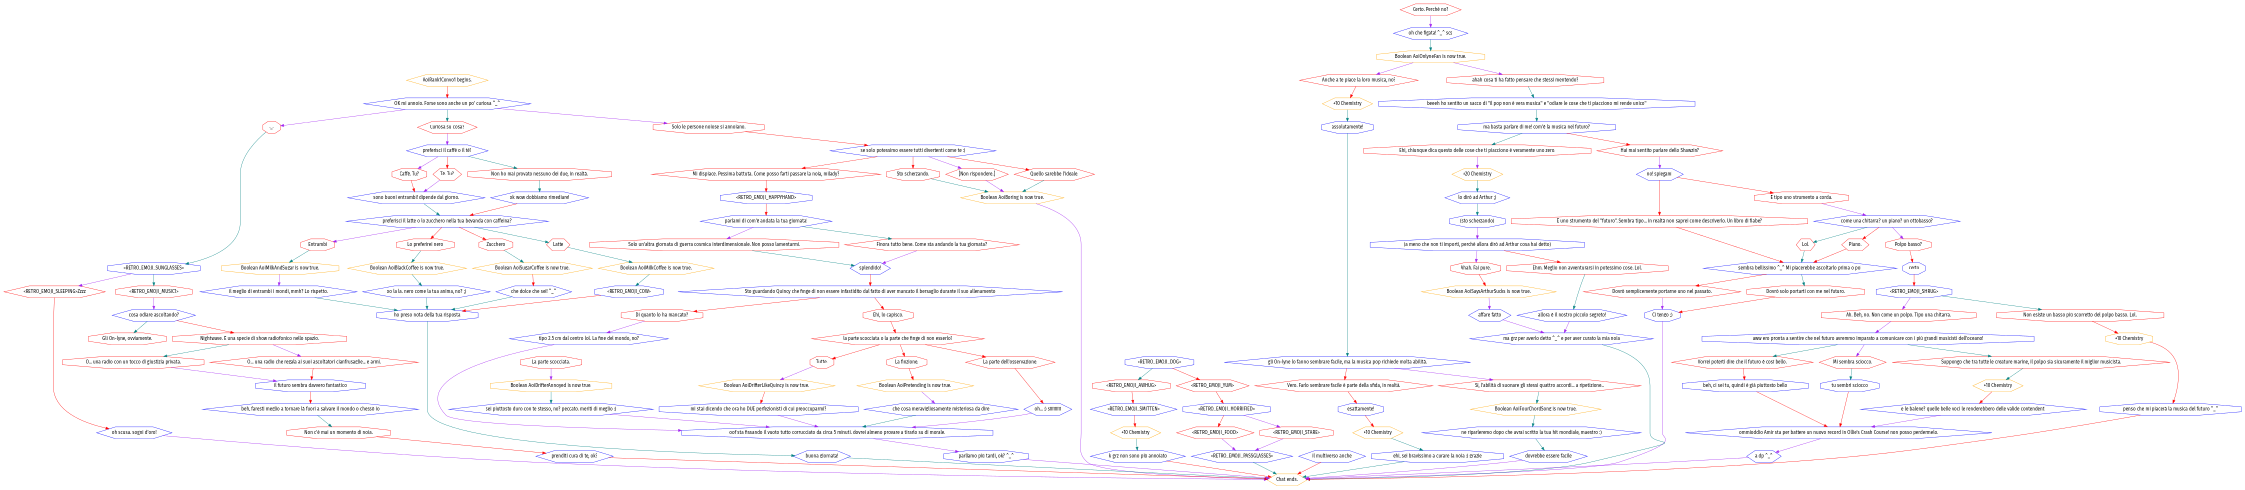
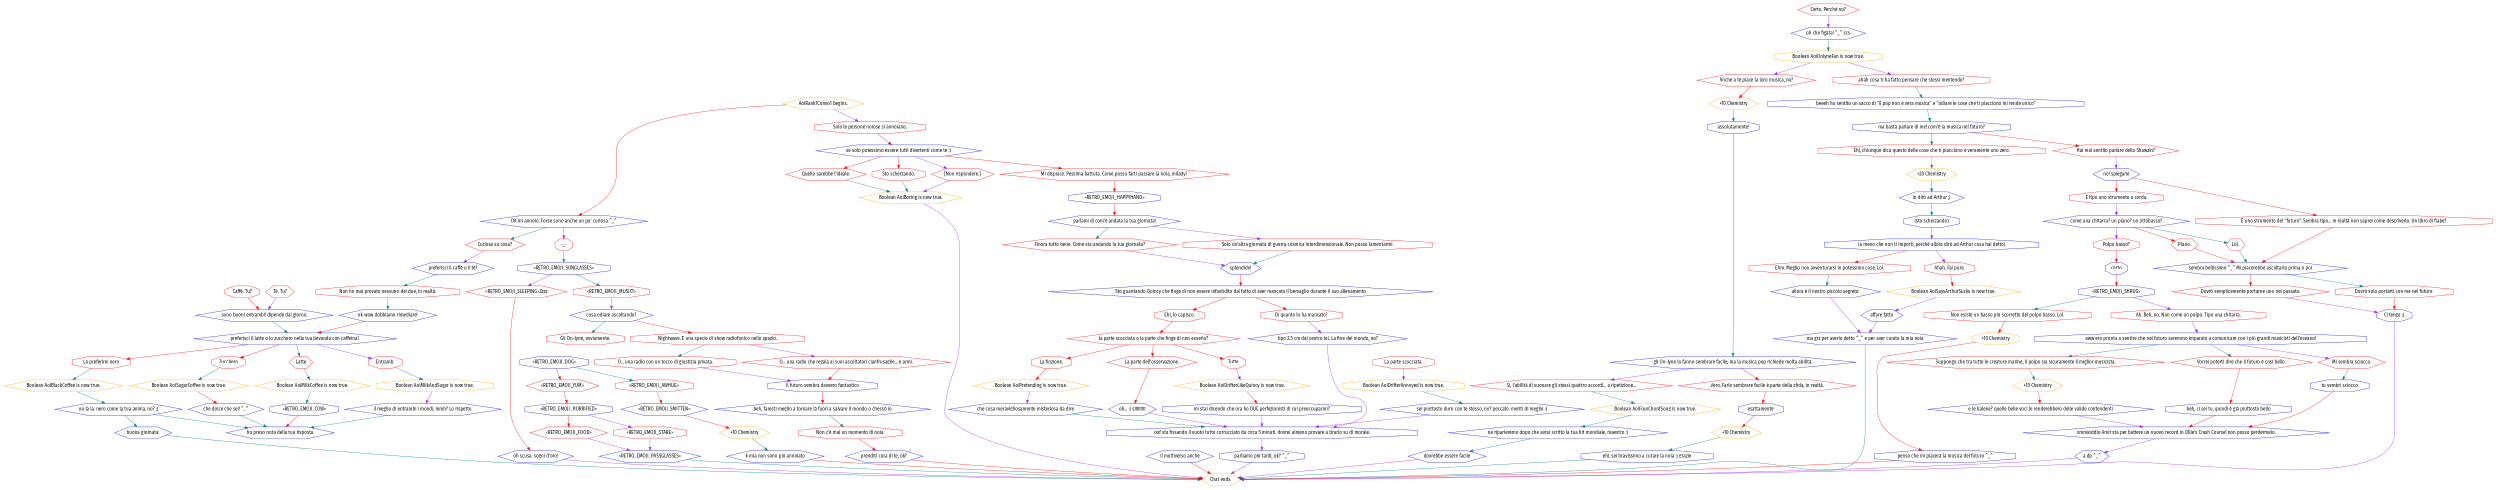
(581, 116) -> (845, 115)
(447, 161) -> none
(429, 162) -> none
(427, 315) -> (280, 433)
(562, 444) -> (130, 420)
(1138, 456) -> (775, 456)
